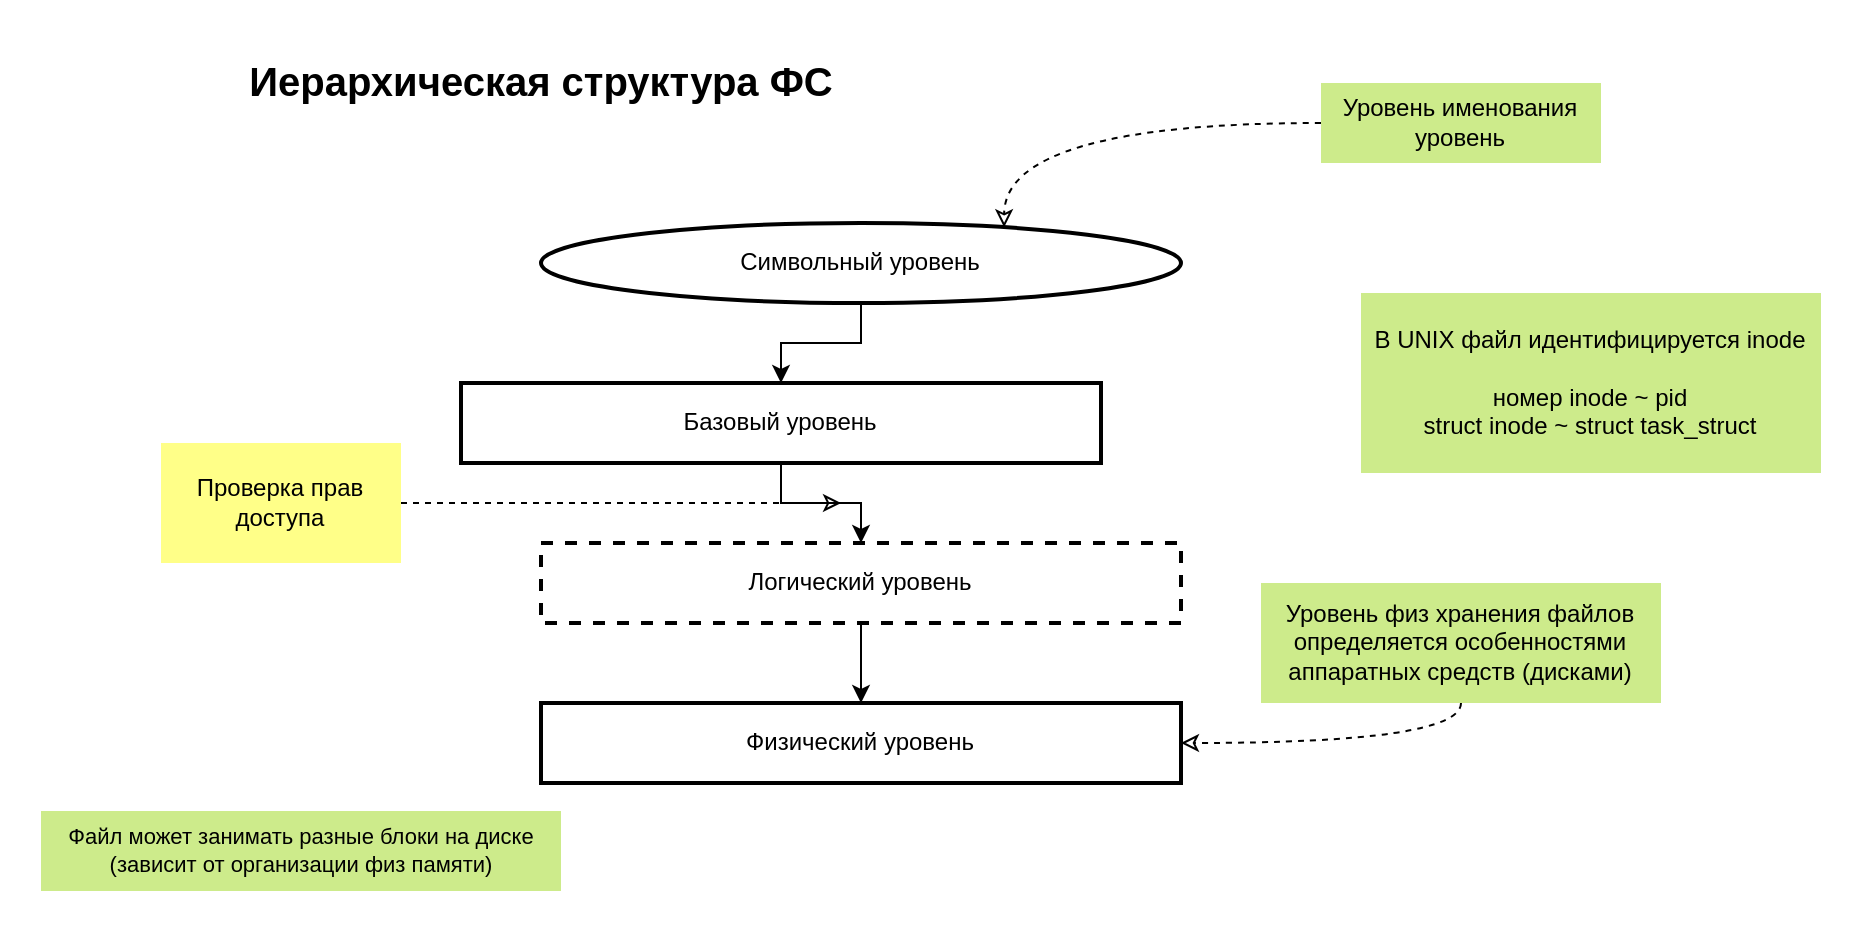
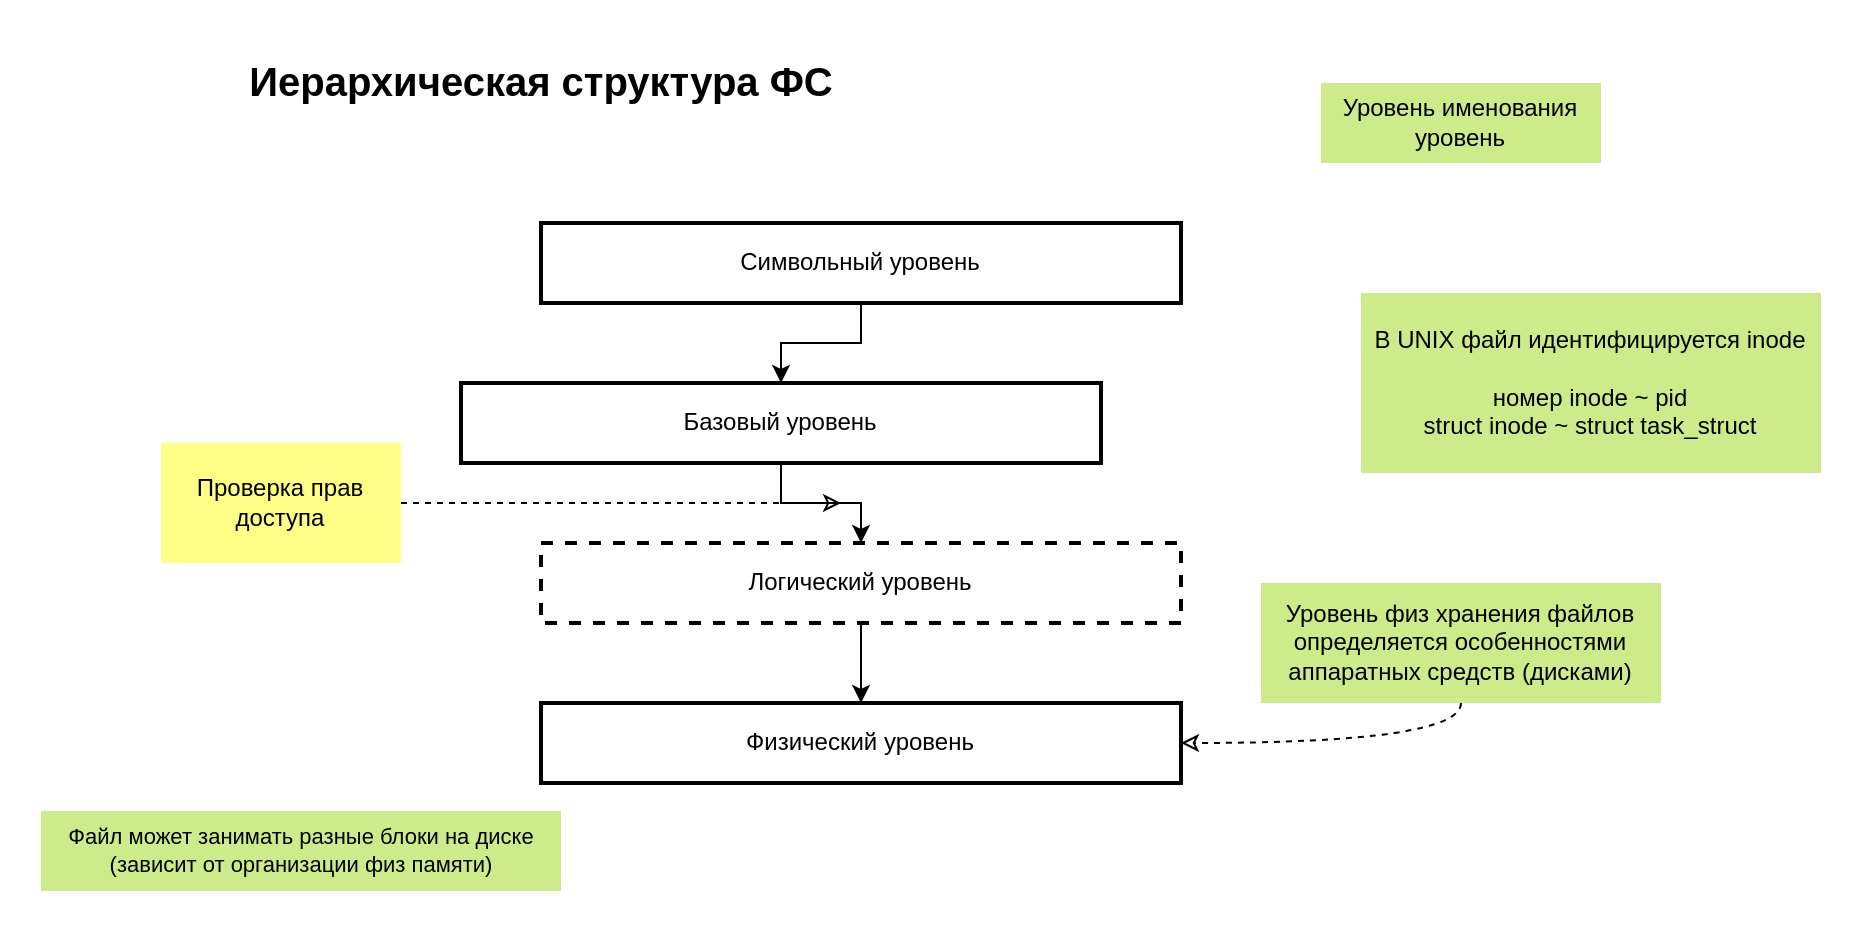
(1146, 133) -> none
(861, 263) -> (861, 263)
